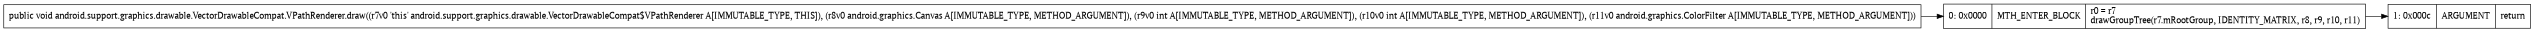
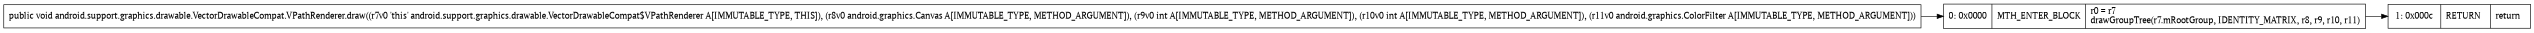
(2466, 16) -> (2463, 16)
